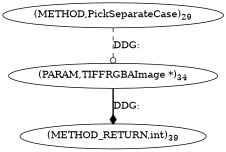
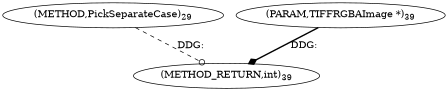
(113, 43) -> (167, 44)
(182, 75) -> (410, 14)
